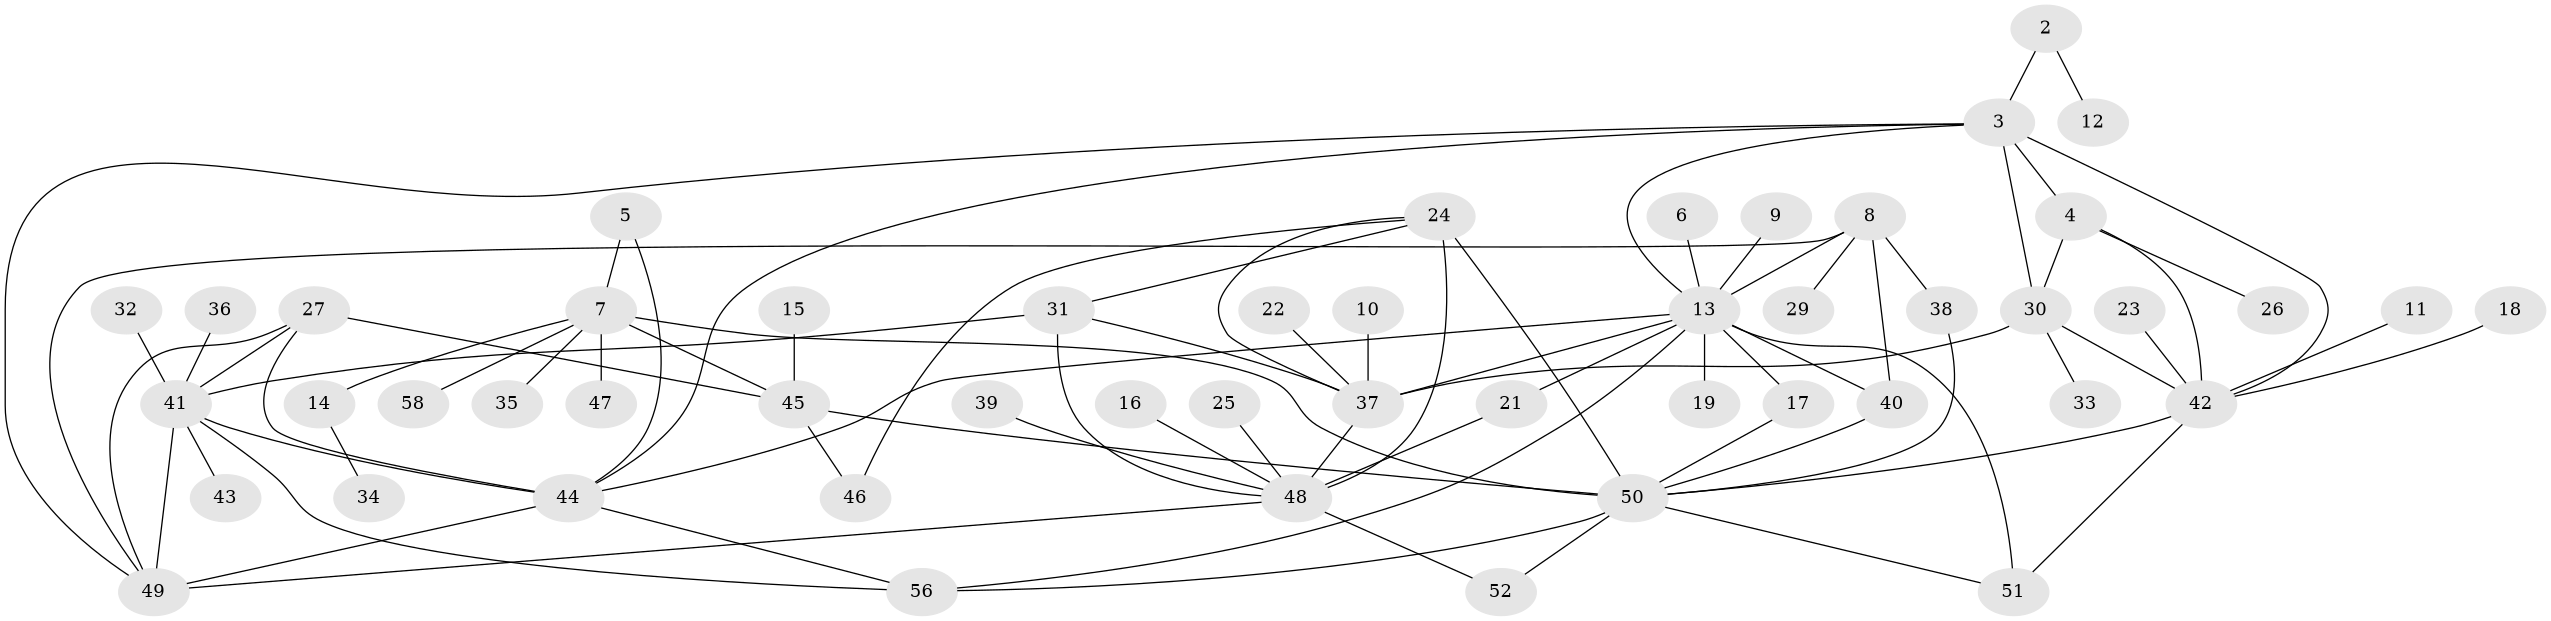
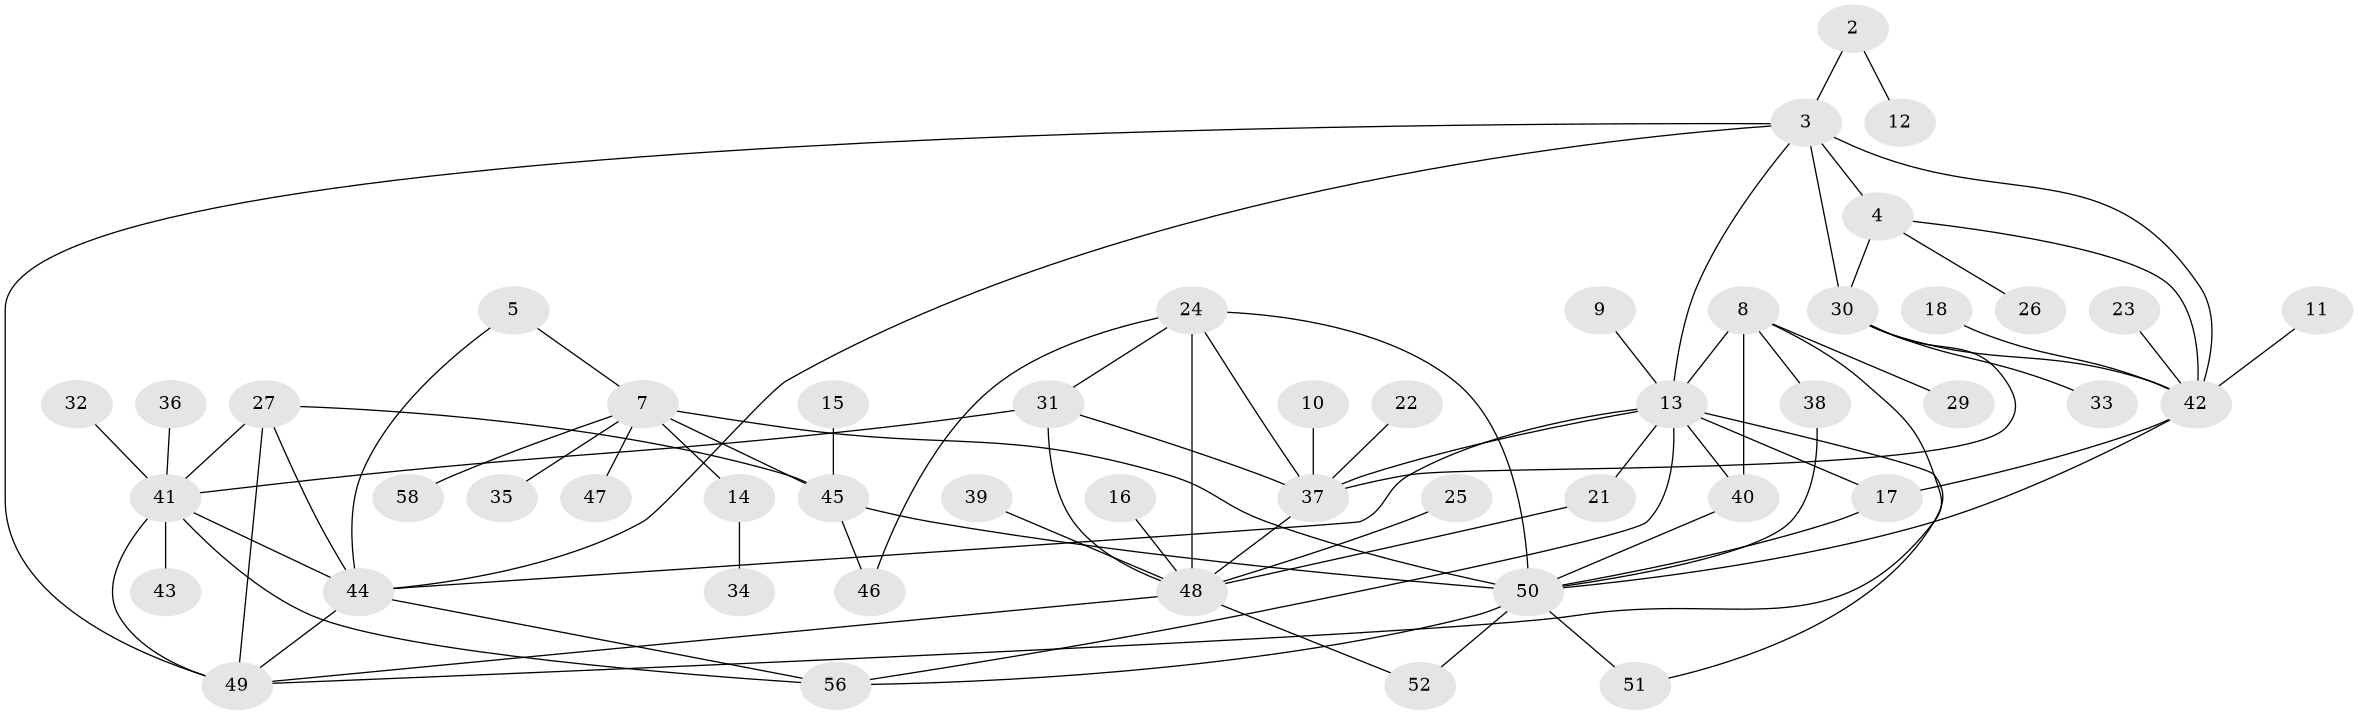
(1682, 216) -> none
(1705, 404) -> none
(2108, 498) -> (2046, 460)
